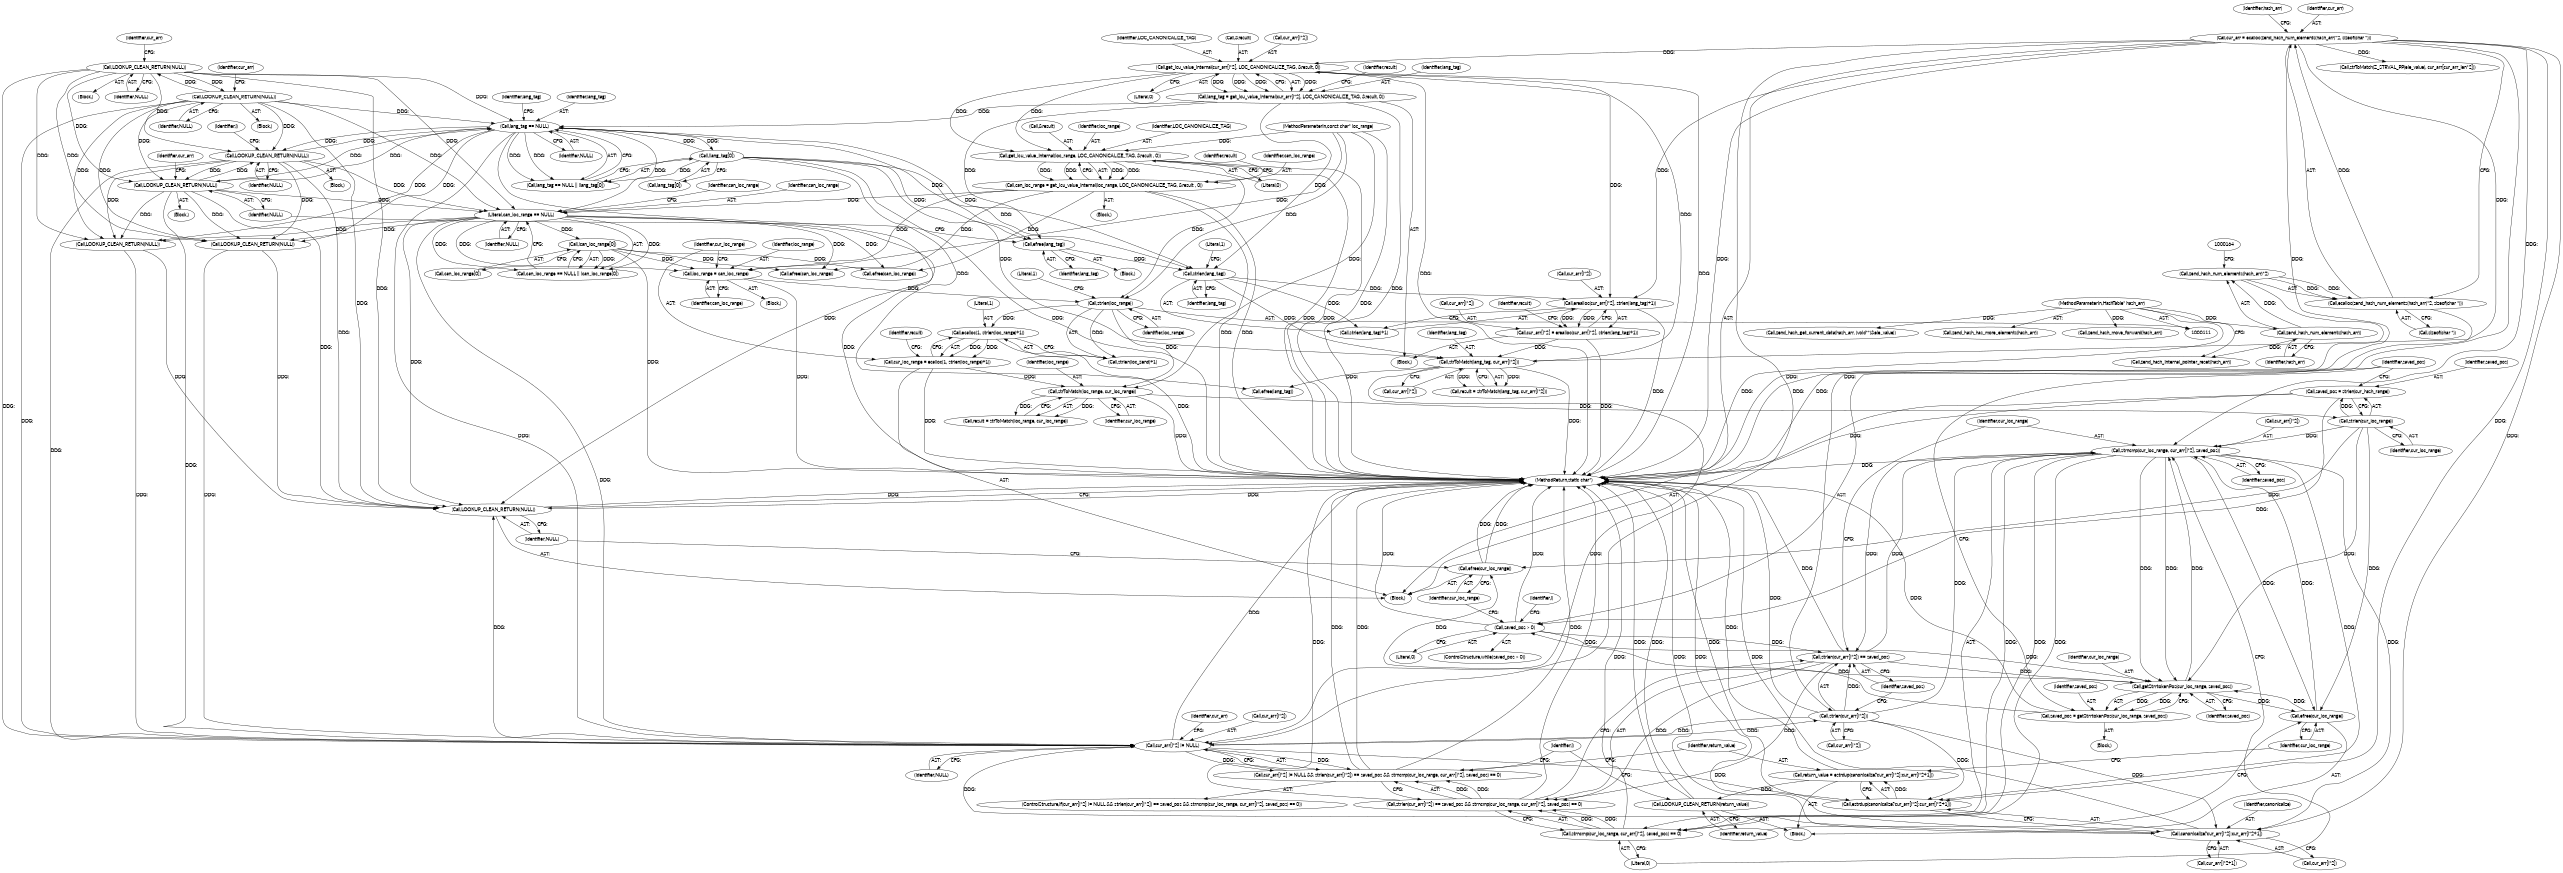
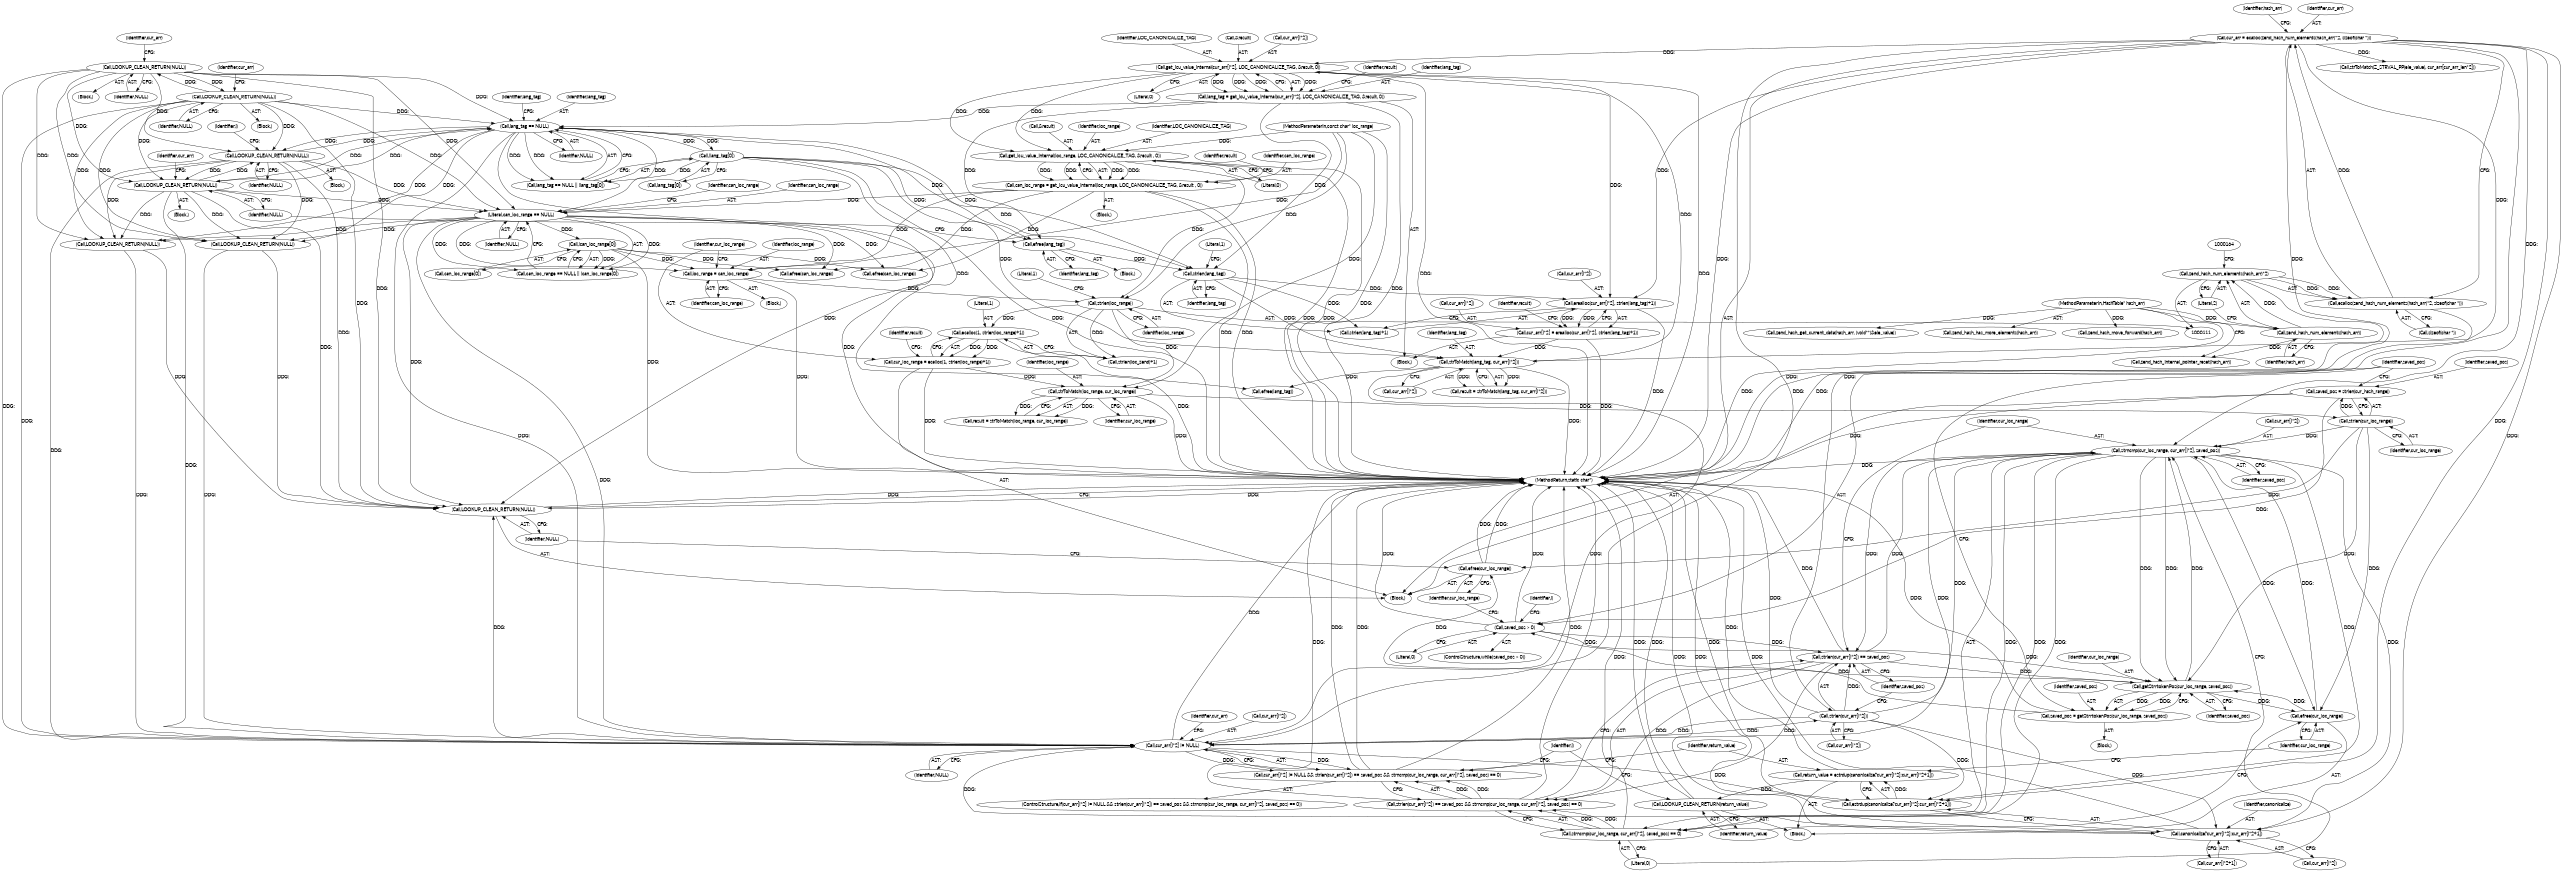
none -> (2208, 304)
(2153, 319) -> (2176, 299)
none -> (1806, 735)
